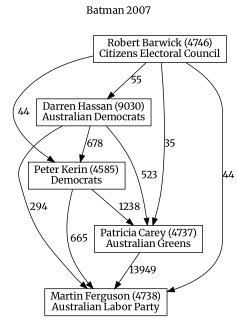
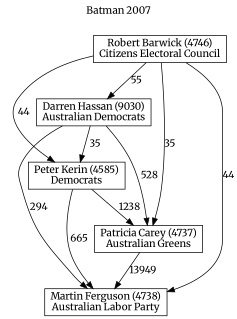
(95, 144) -> (95, 144)
(150, 176) -> (150, 176)
